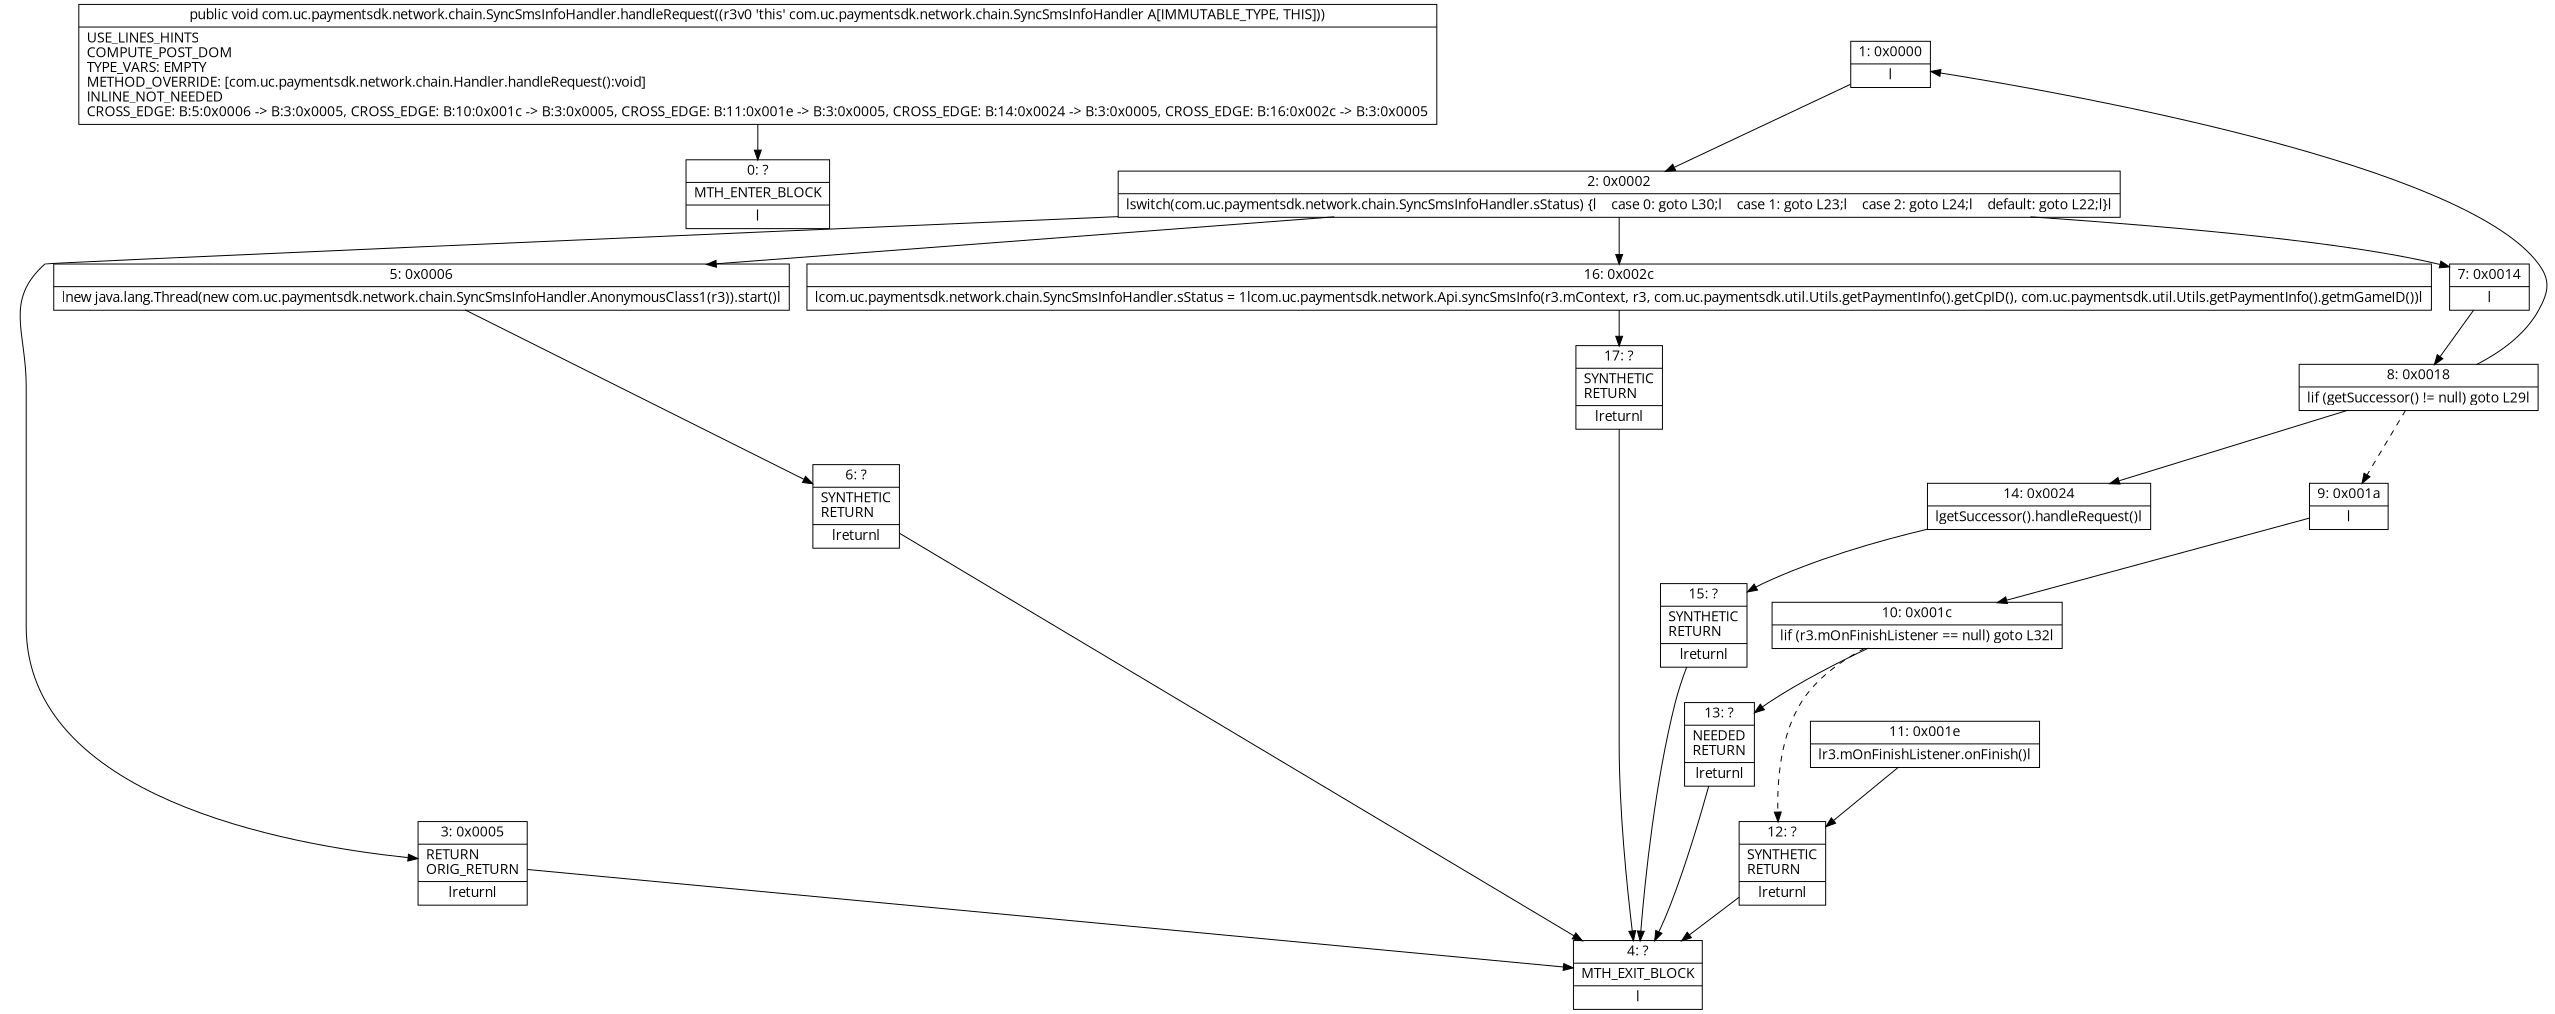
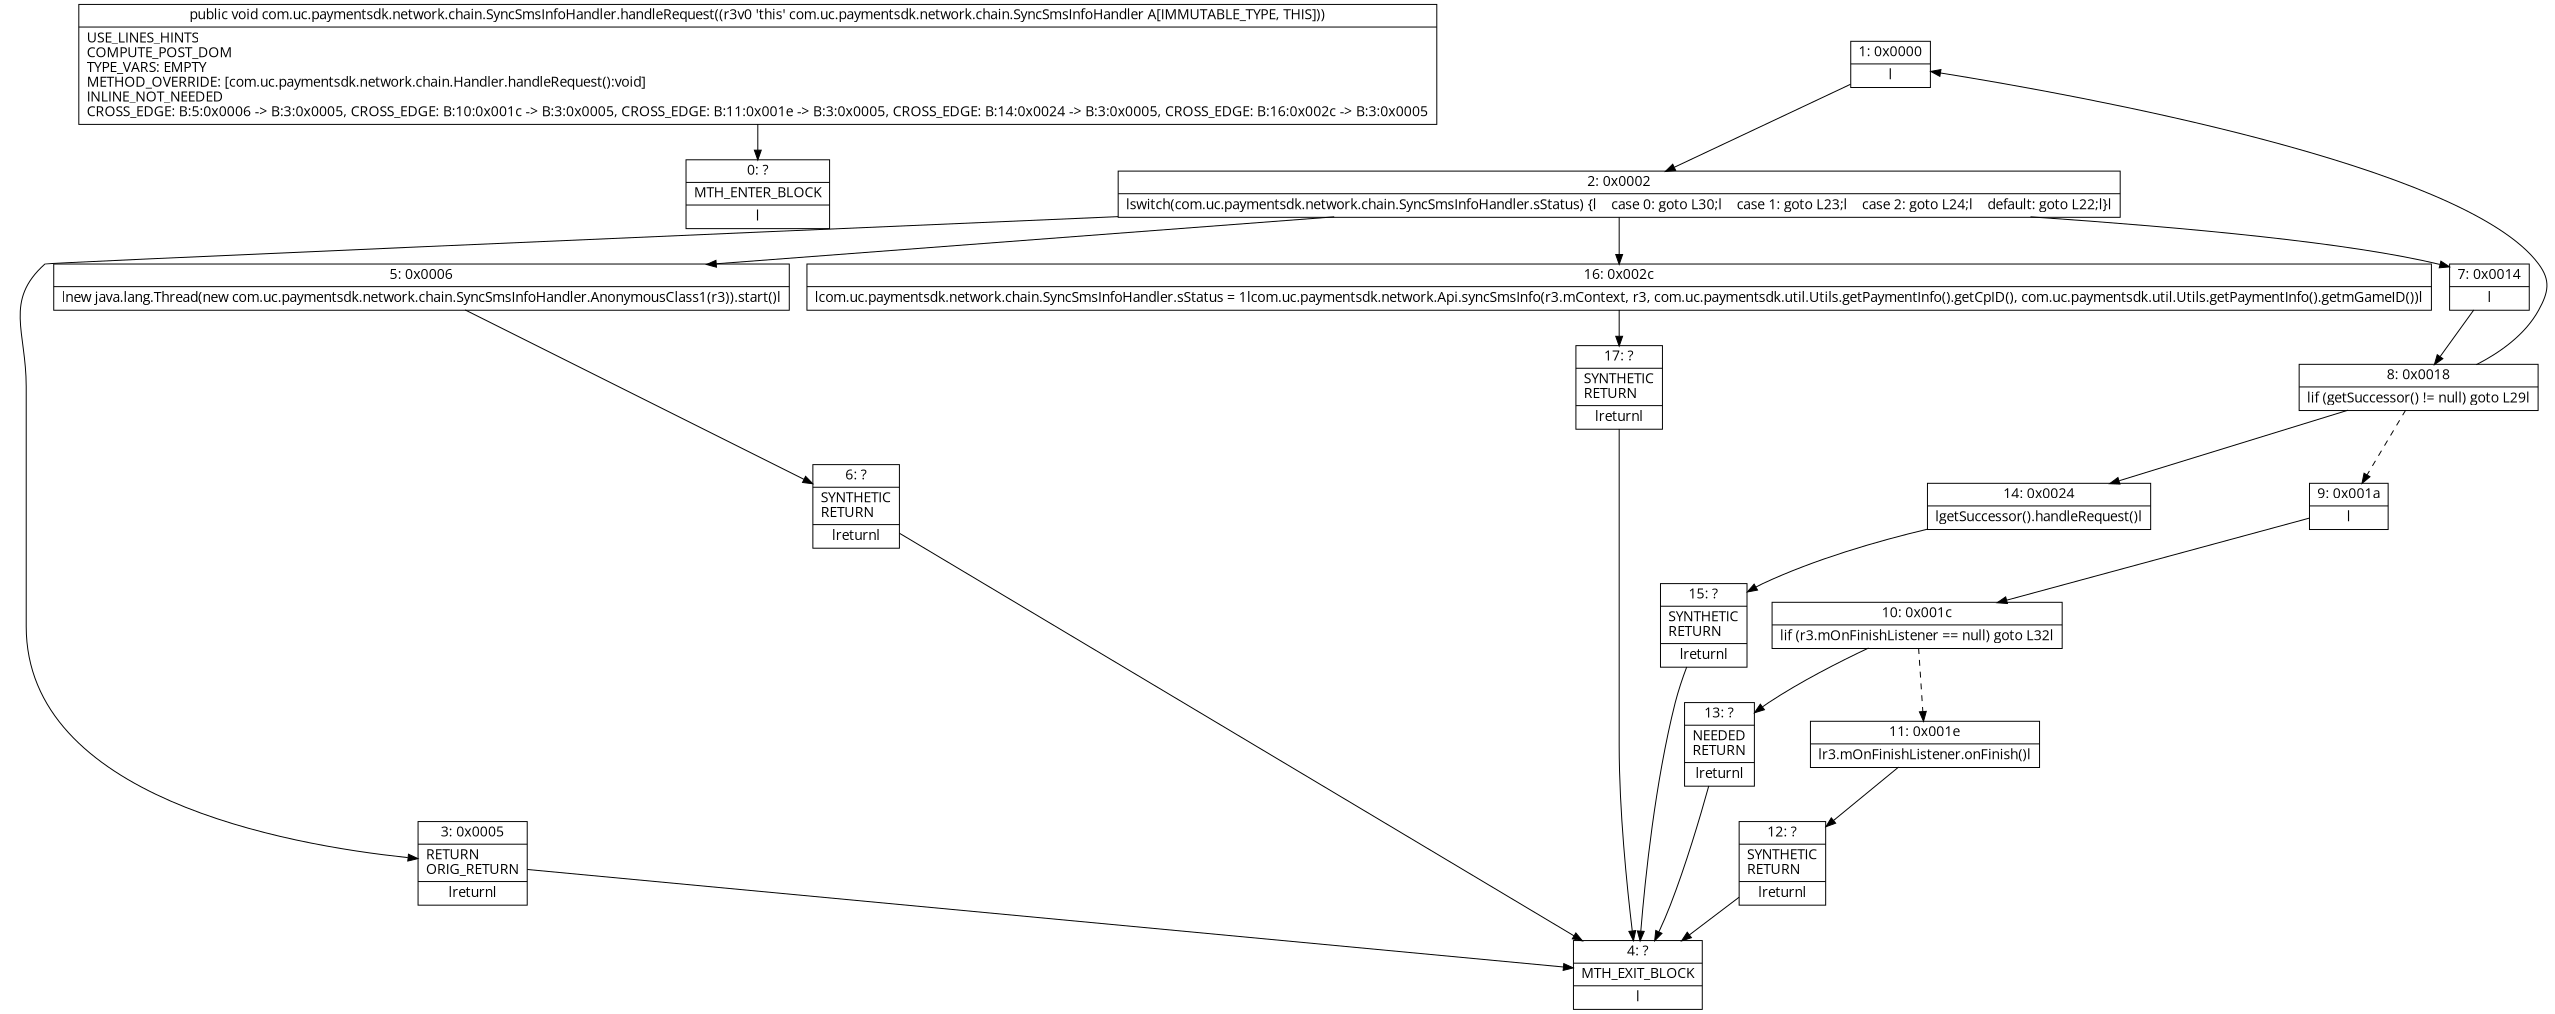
(1794, 715) -> (1921, 680)
